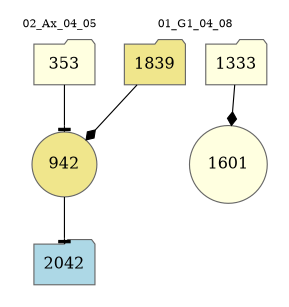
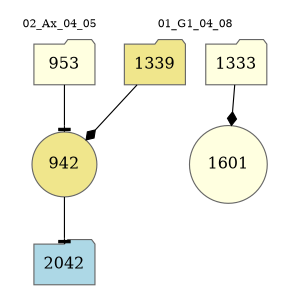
(64, 64) -> (64, 64)
(155, 64) -> (155, 64)
